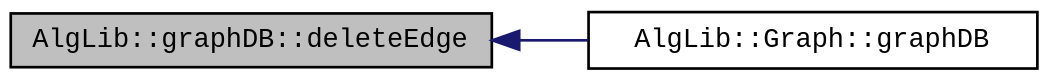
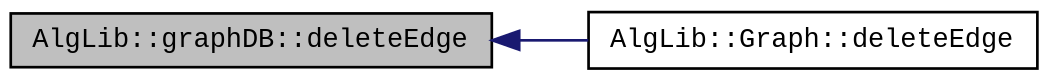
(813, 40) -> (813, 40)
